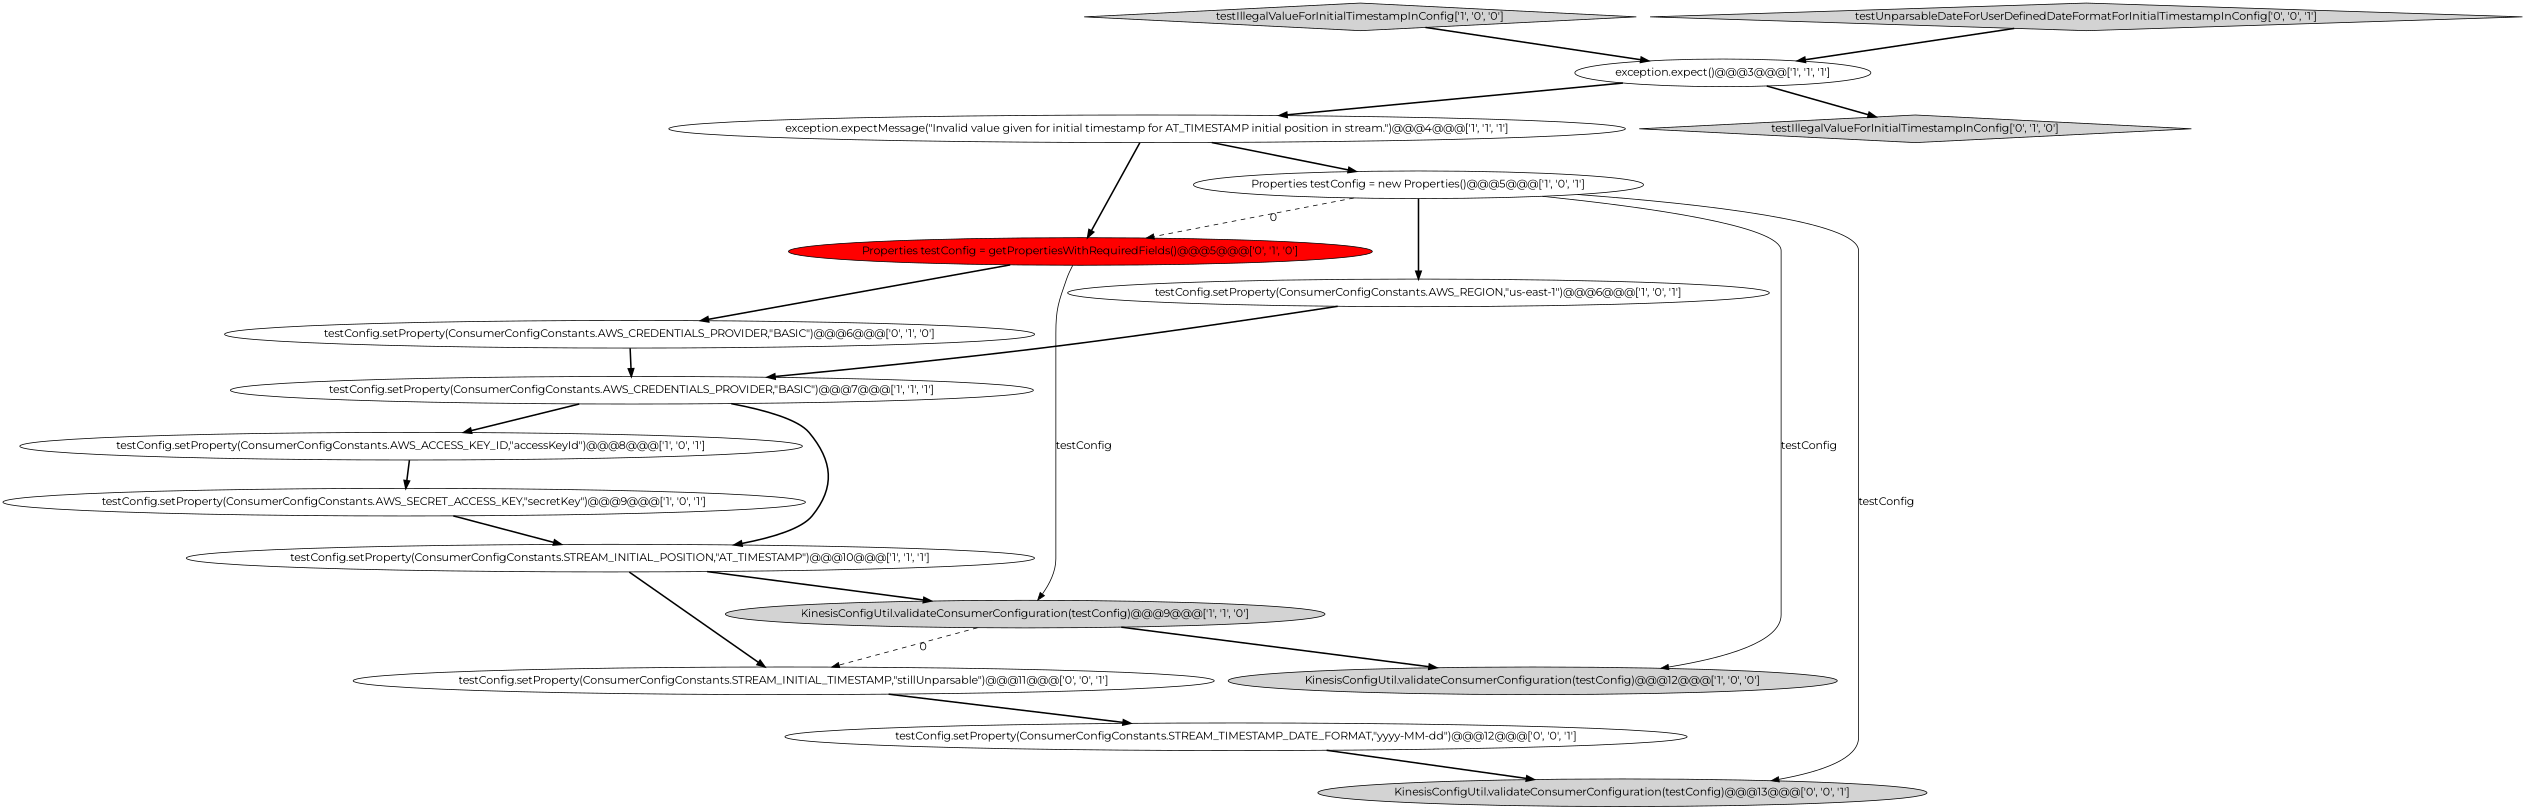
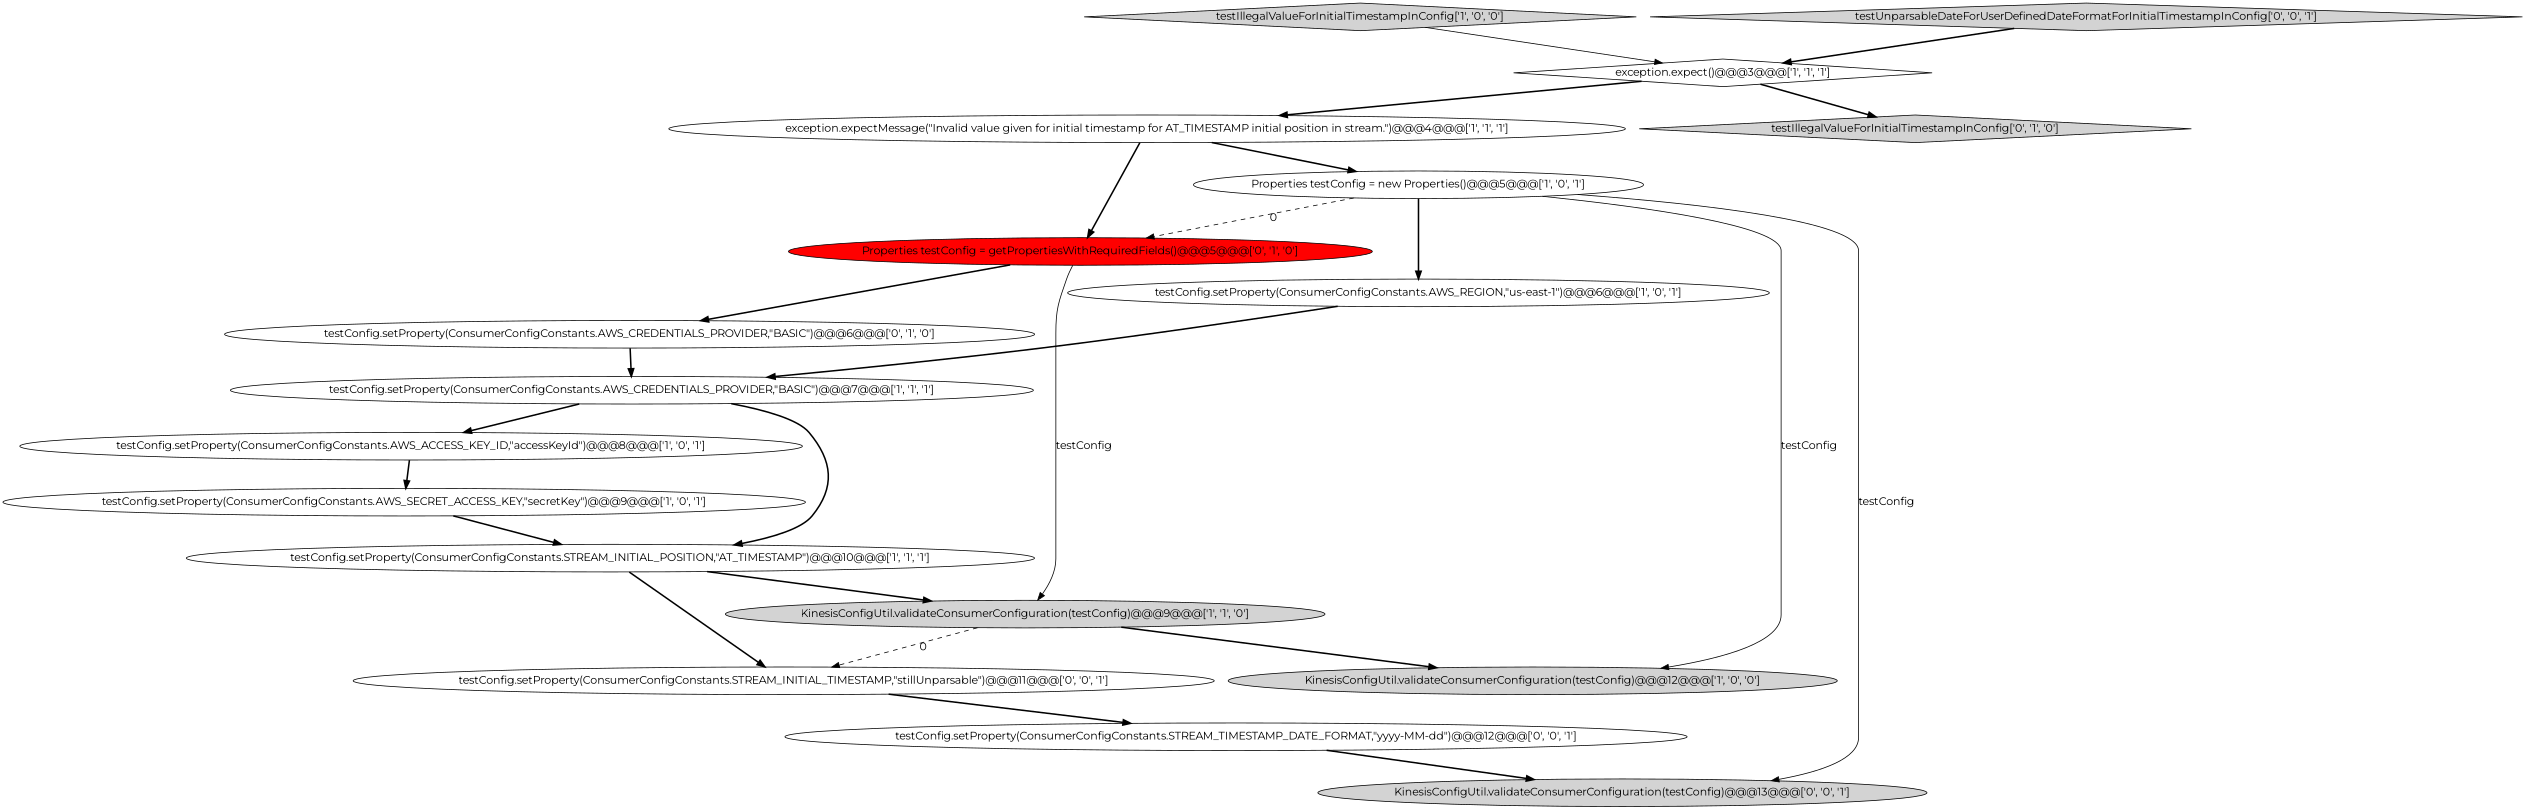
(1533, 44) -> (1540, 45)
(1723, 73) -> (1723, 73)
